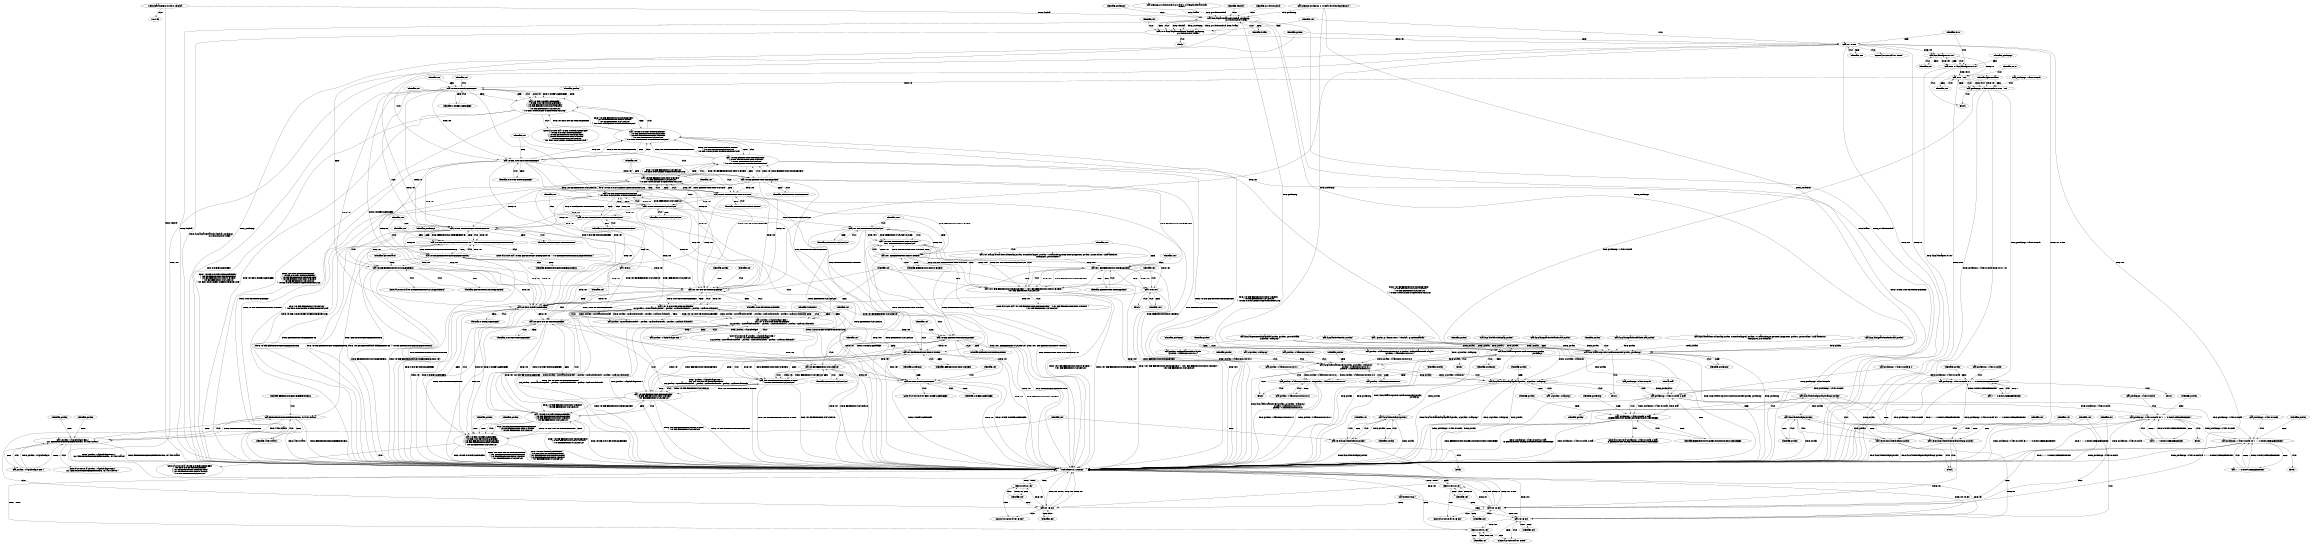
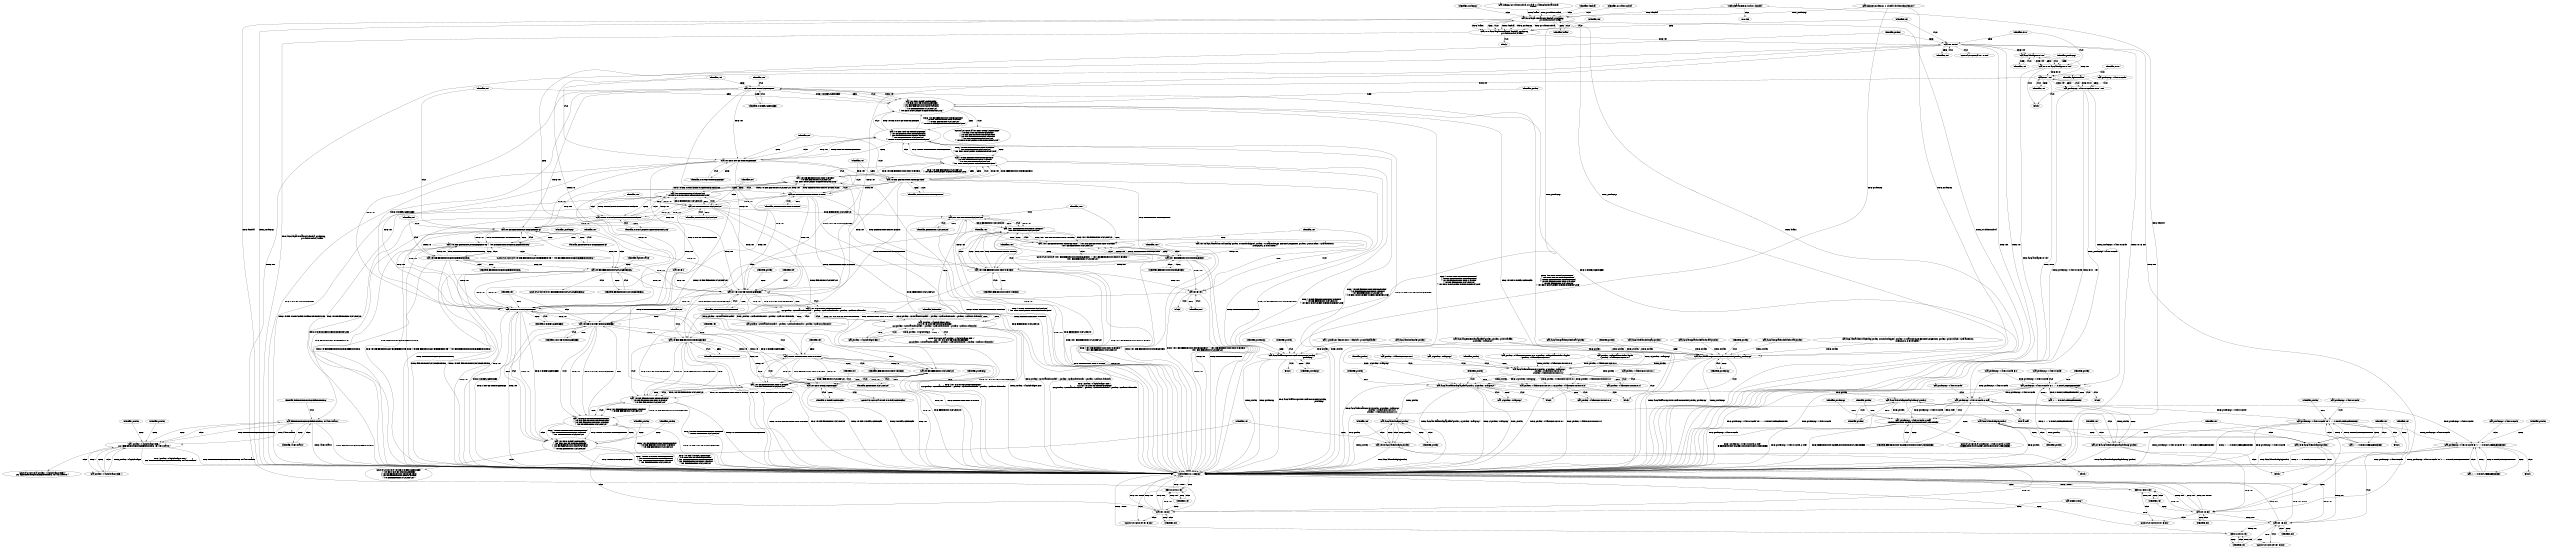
(1001, 266) -> (1094, 265)
none -> (1998, 411)
